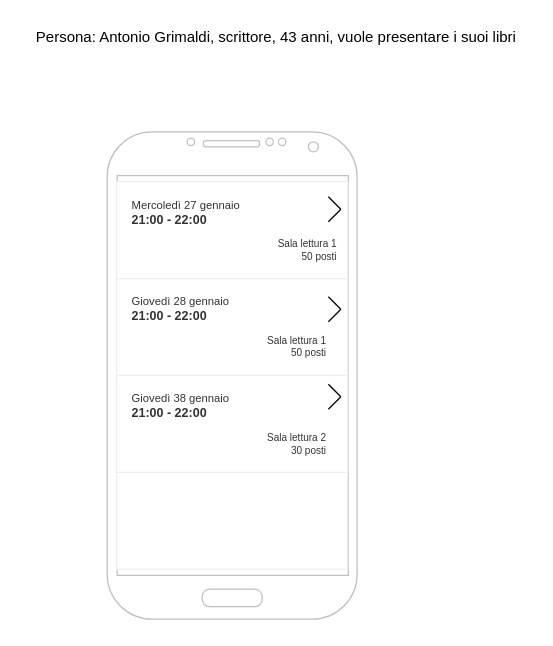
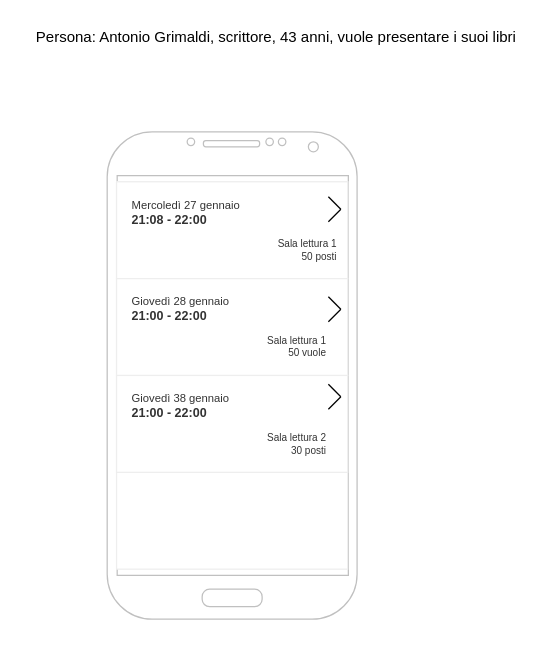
(183, 231) -> (183, 231)
(177, 327) -> (177, 327)
